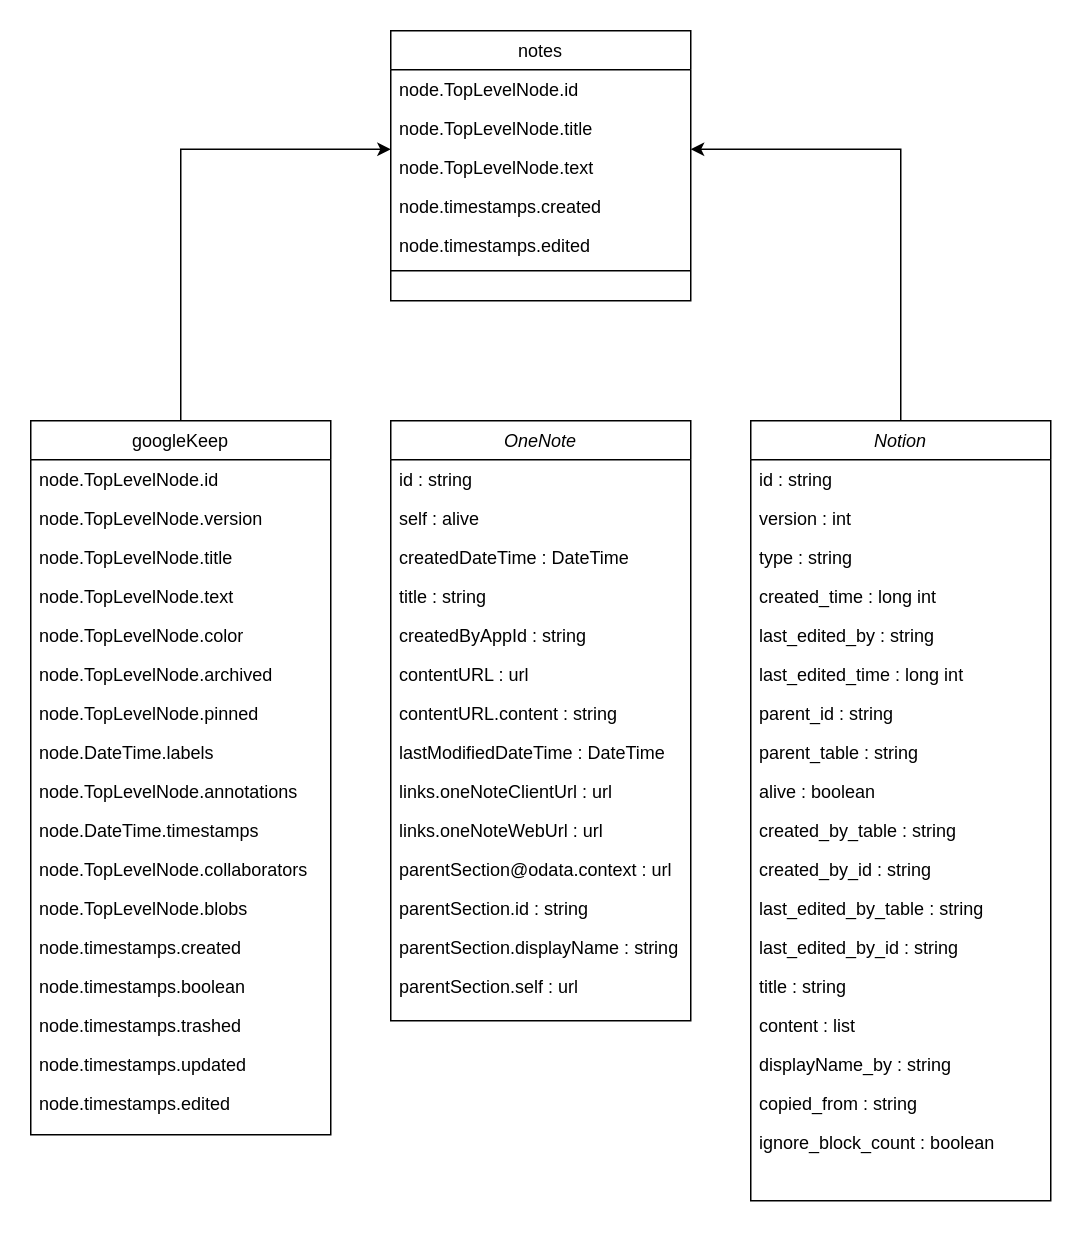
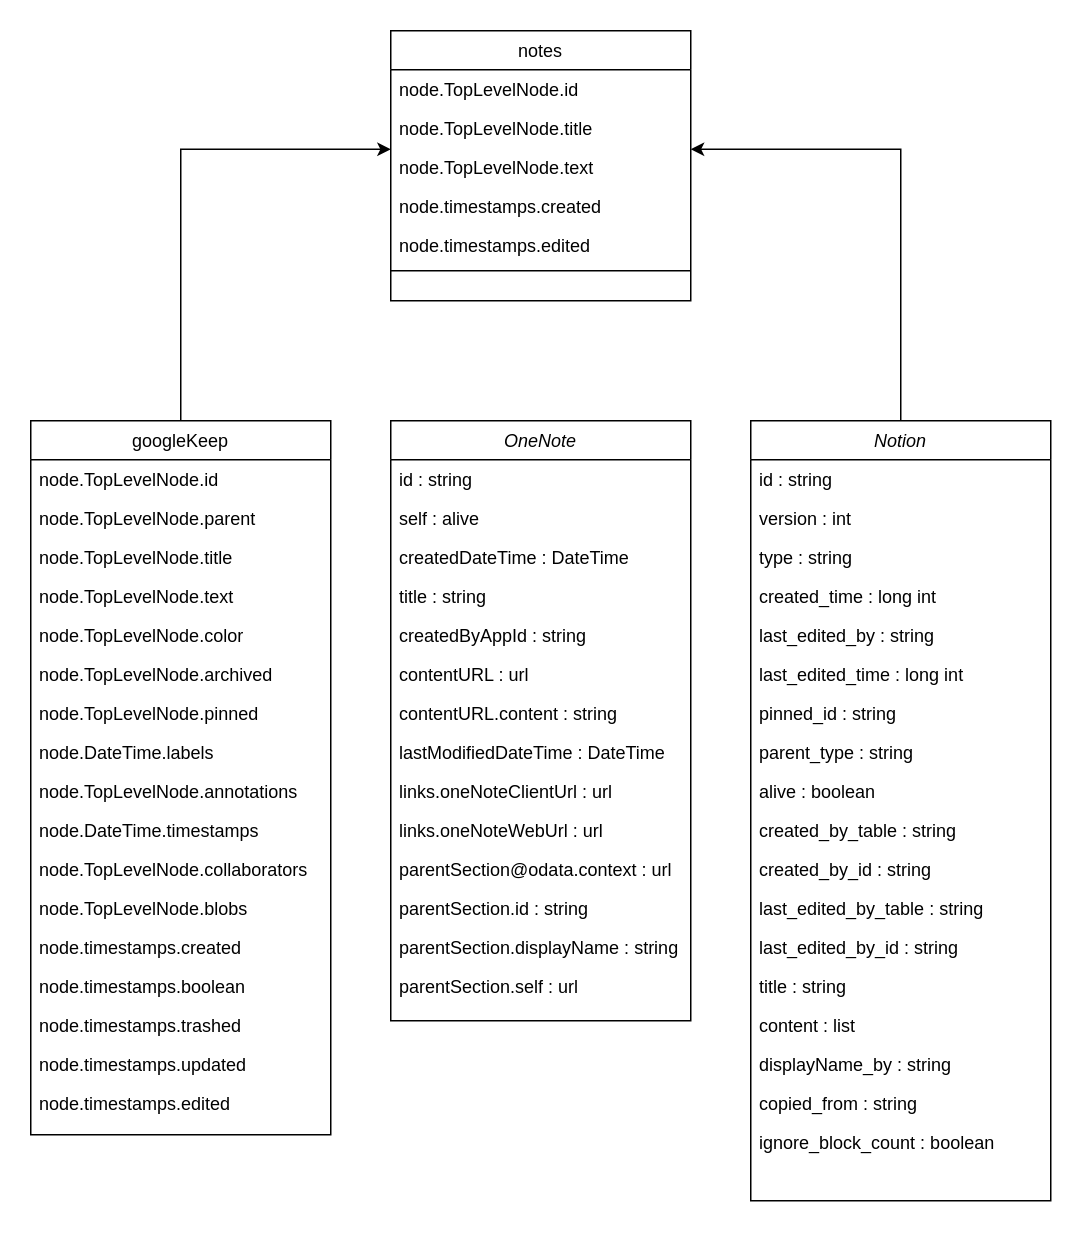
(156, 519) -> (153, 519)
(838, 714) -> (836, 714)
(853, 753) -> (850, 753)
